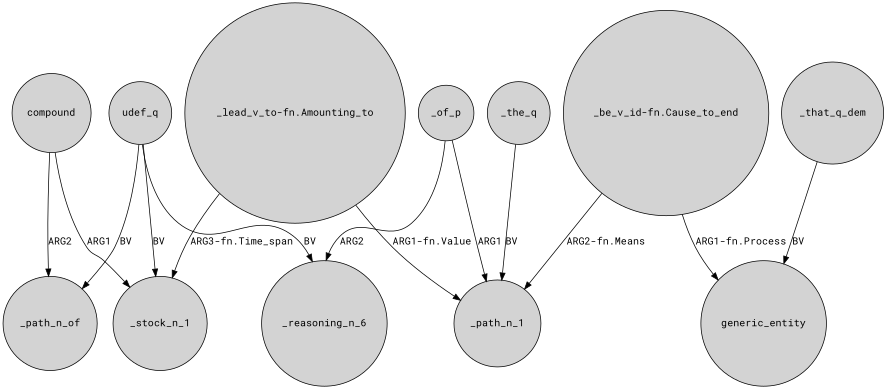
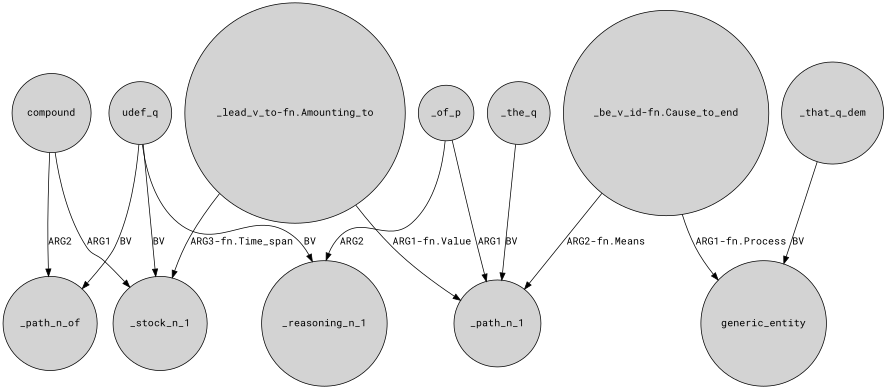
(324, 323) -> (324, 323)
